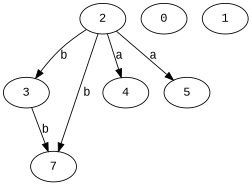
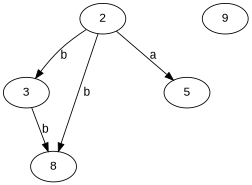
(164, 19) -> none
(225, 19) -> (225, 19)
(126, 93) -> none
(54, 167) -> (54, 167)
